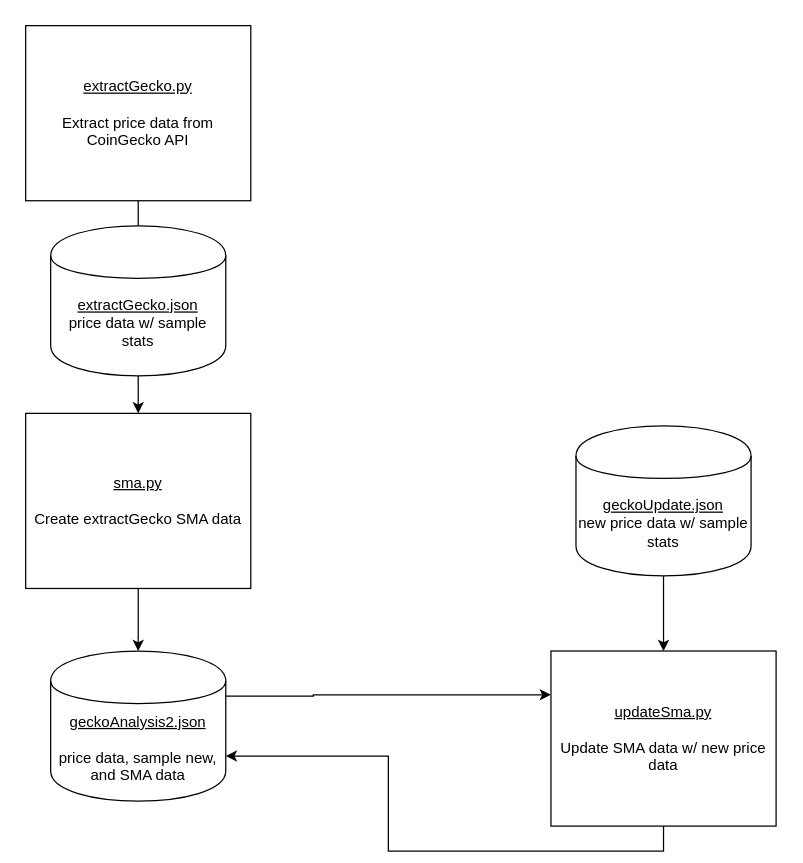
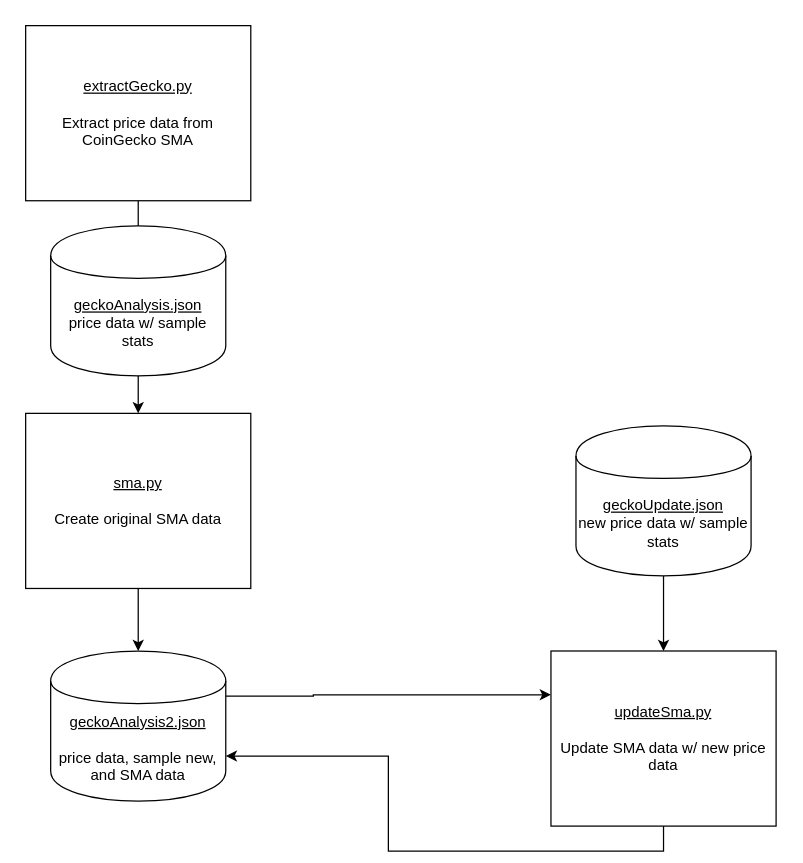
(138, 113) -> (138, 113)
(138, 323) -> (138, 323)
(138, 501) -> (138, 501)
